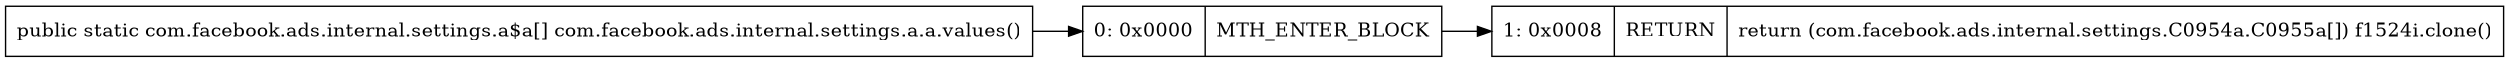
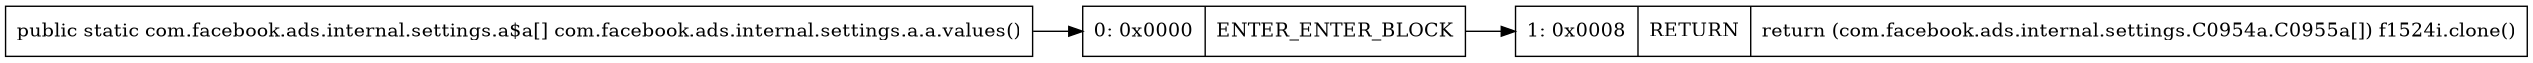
(1323, 31) -> (1335, 31)
